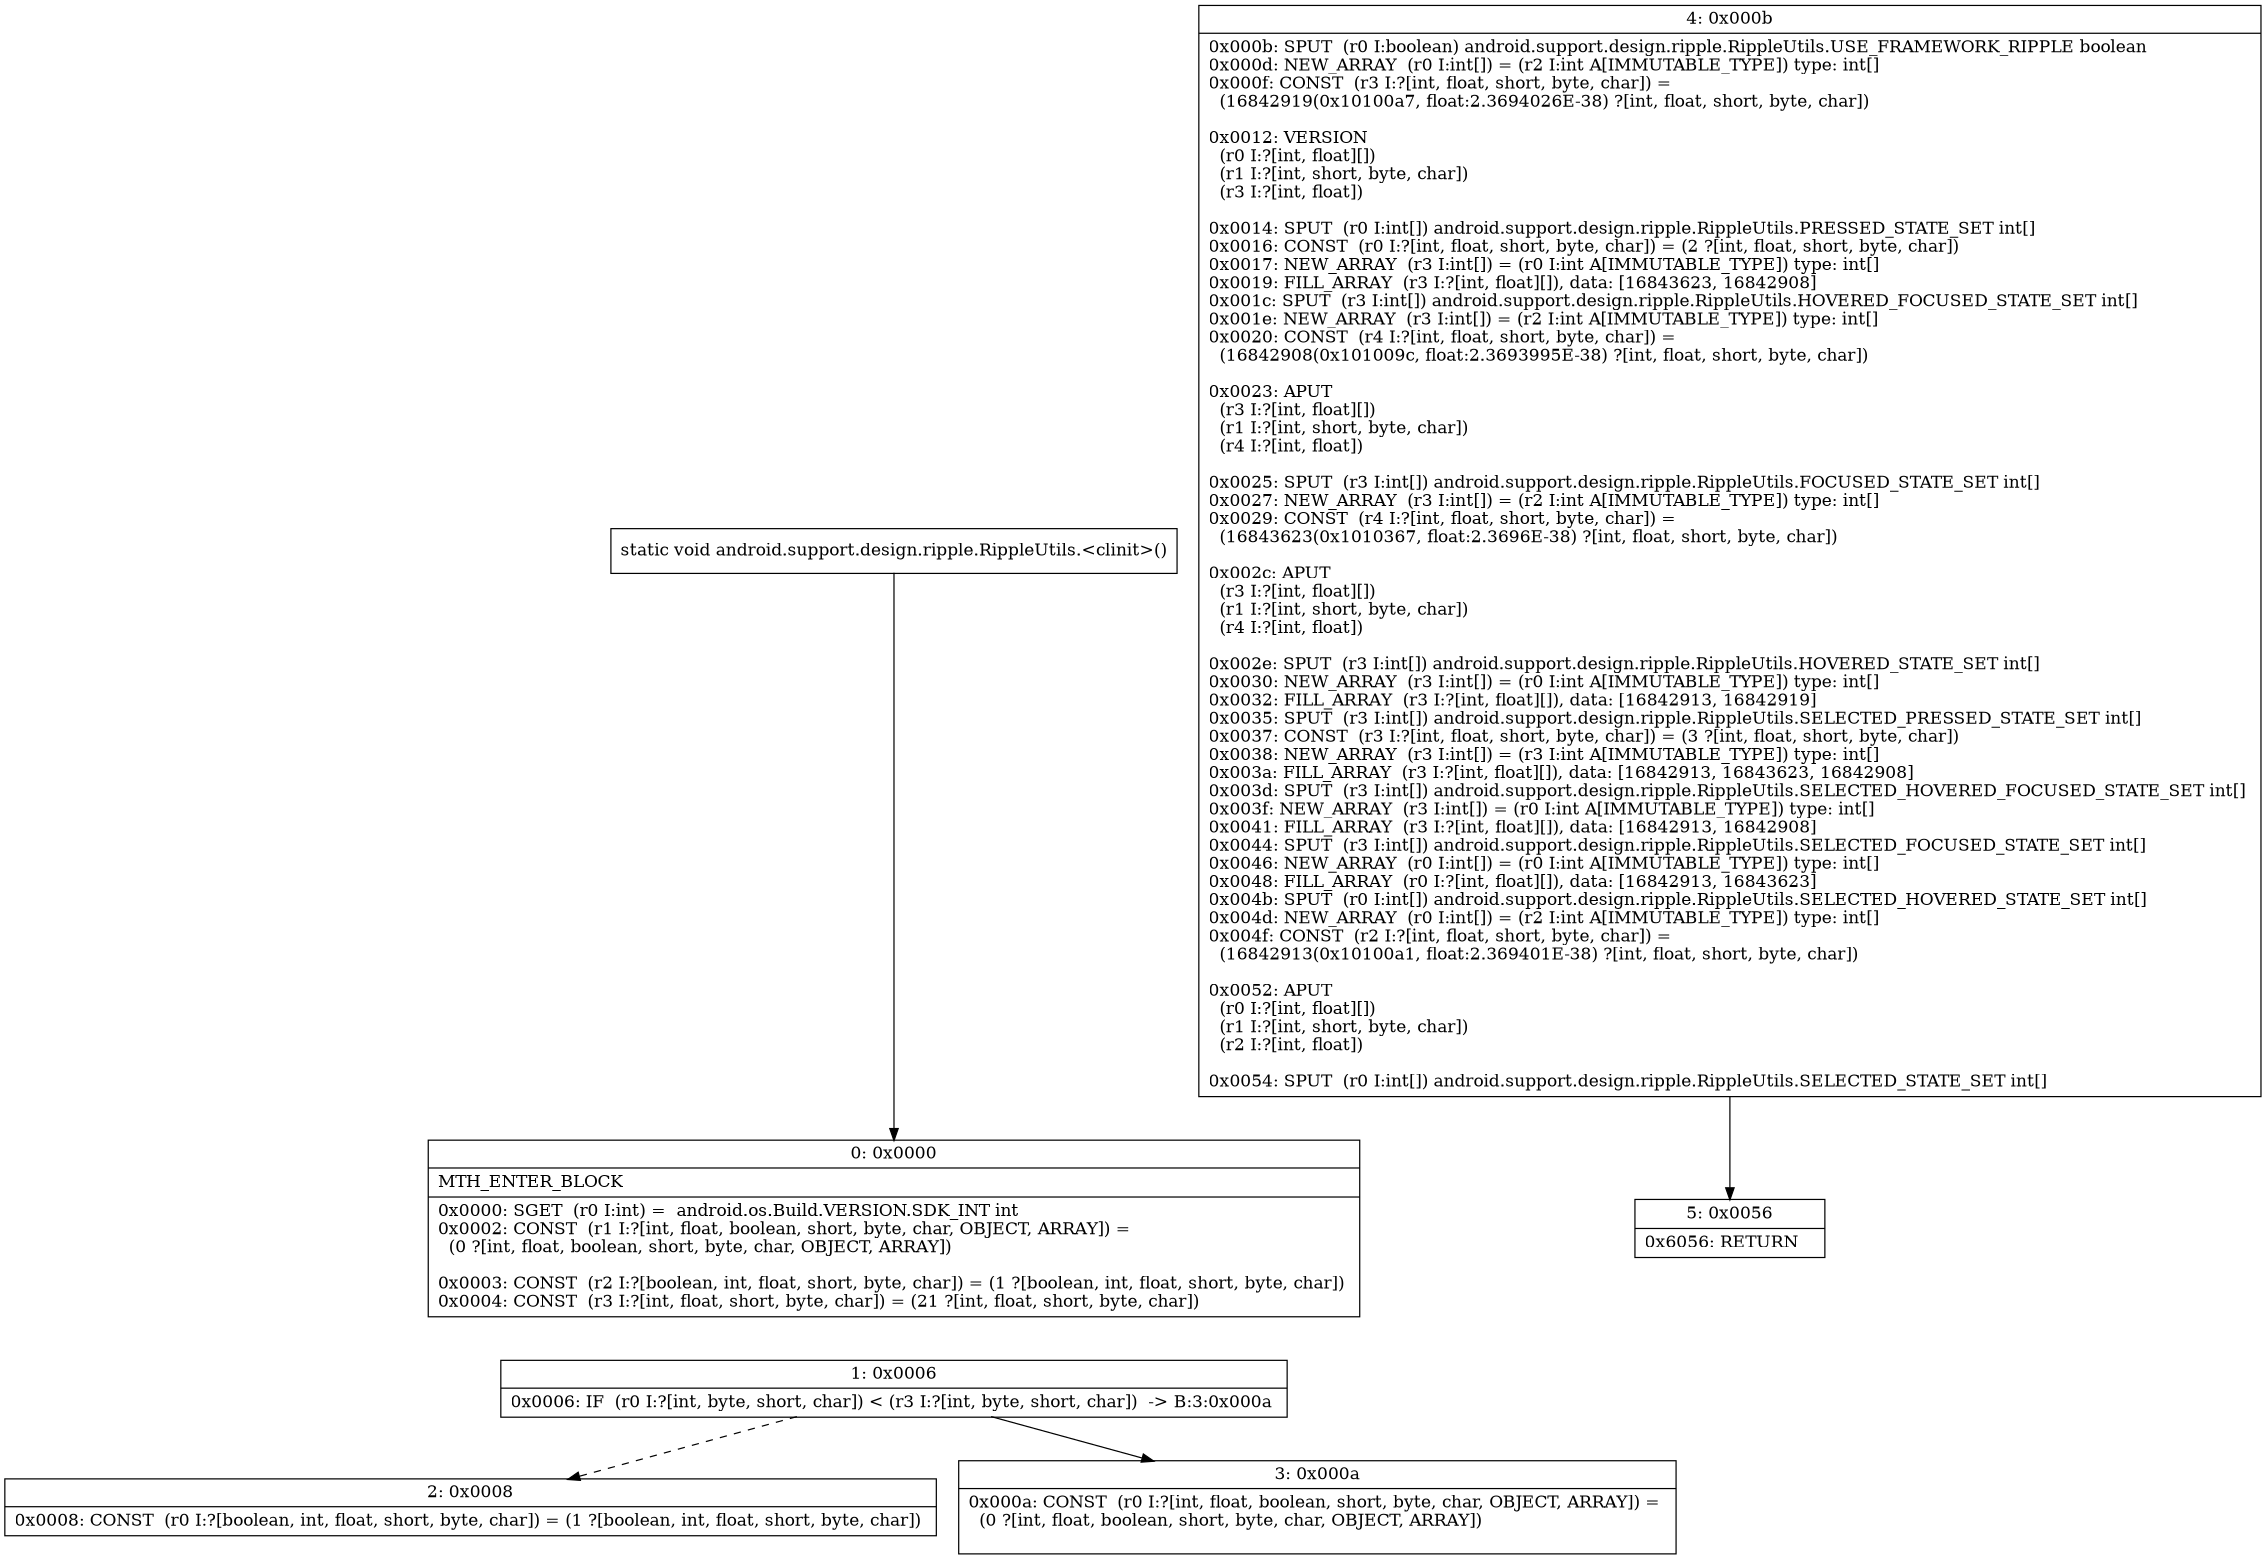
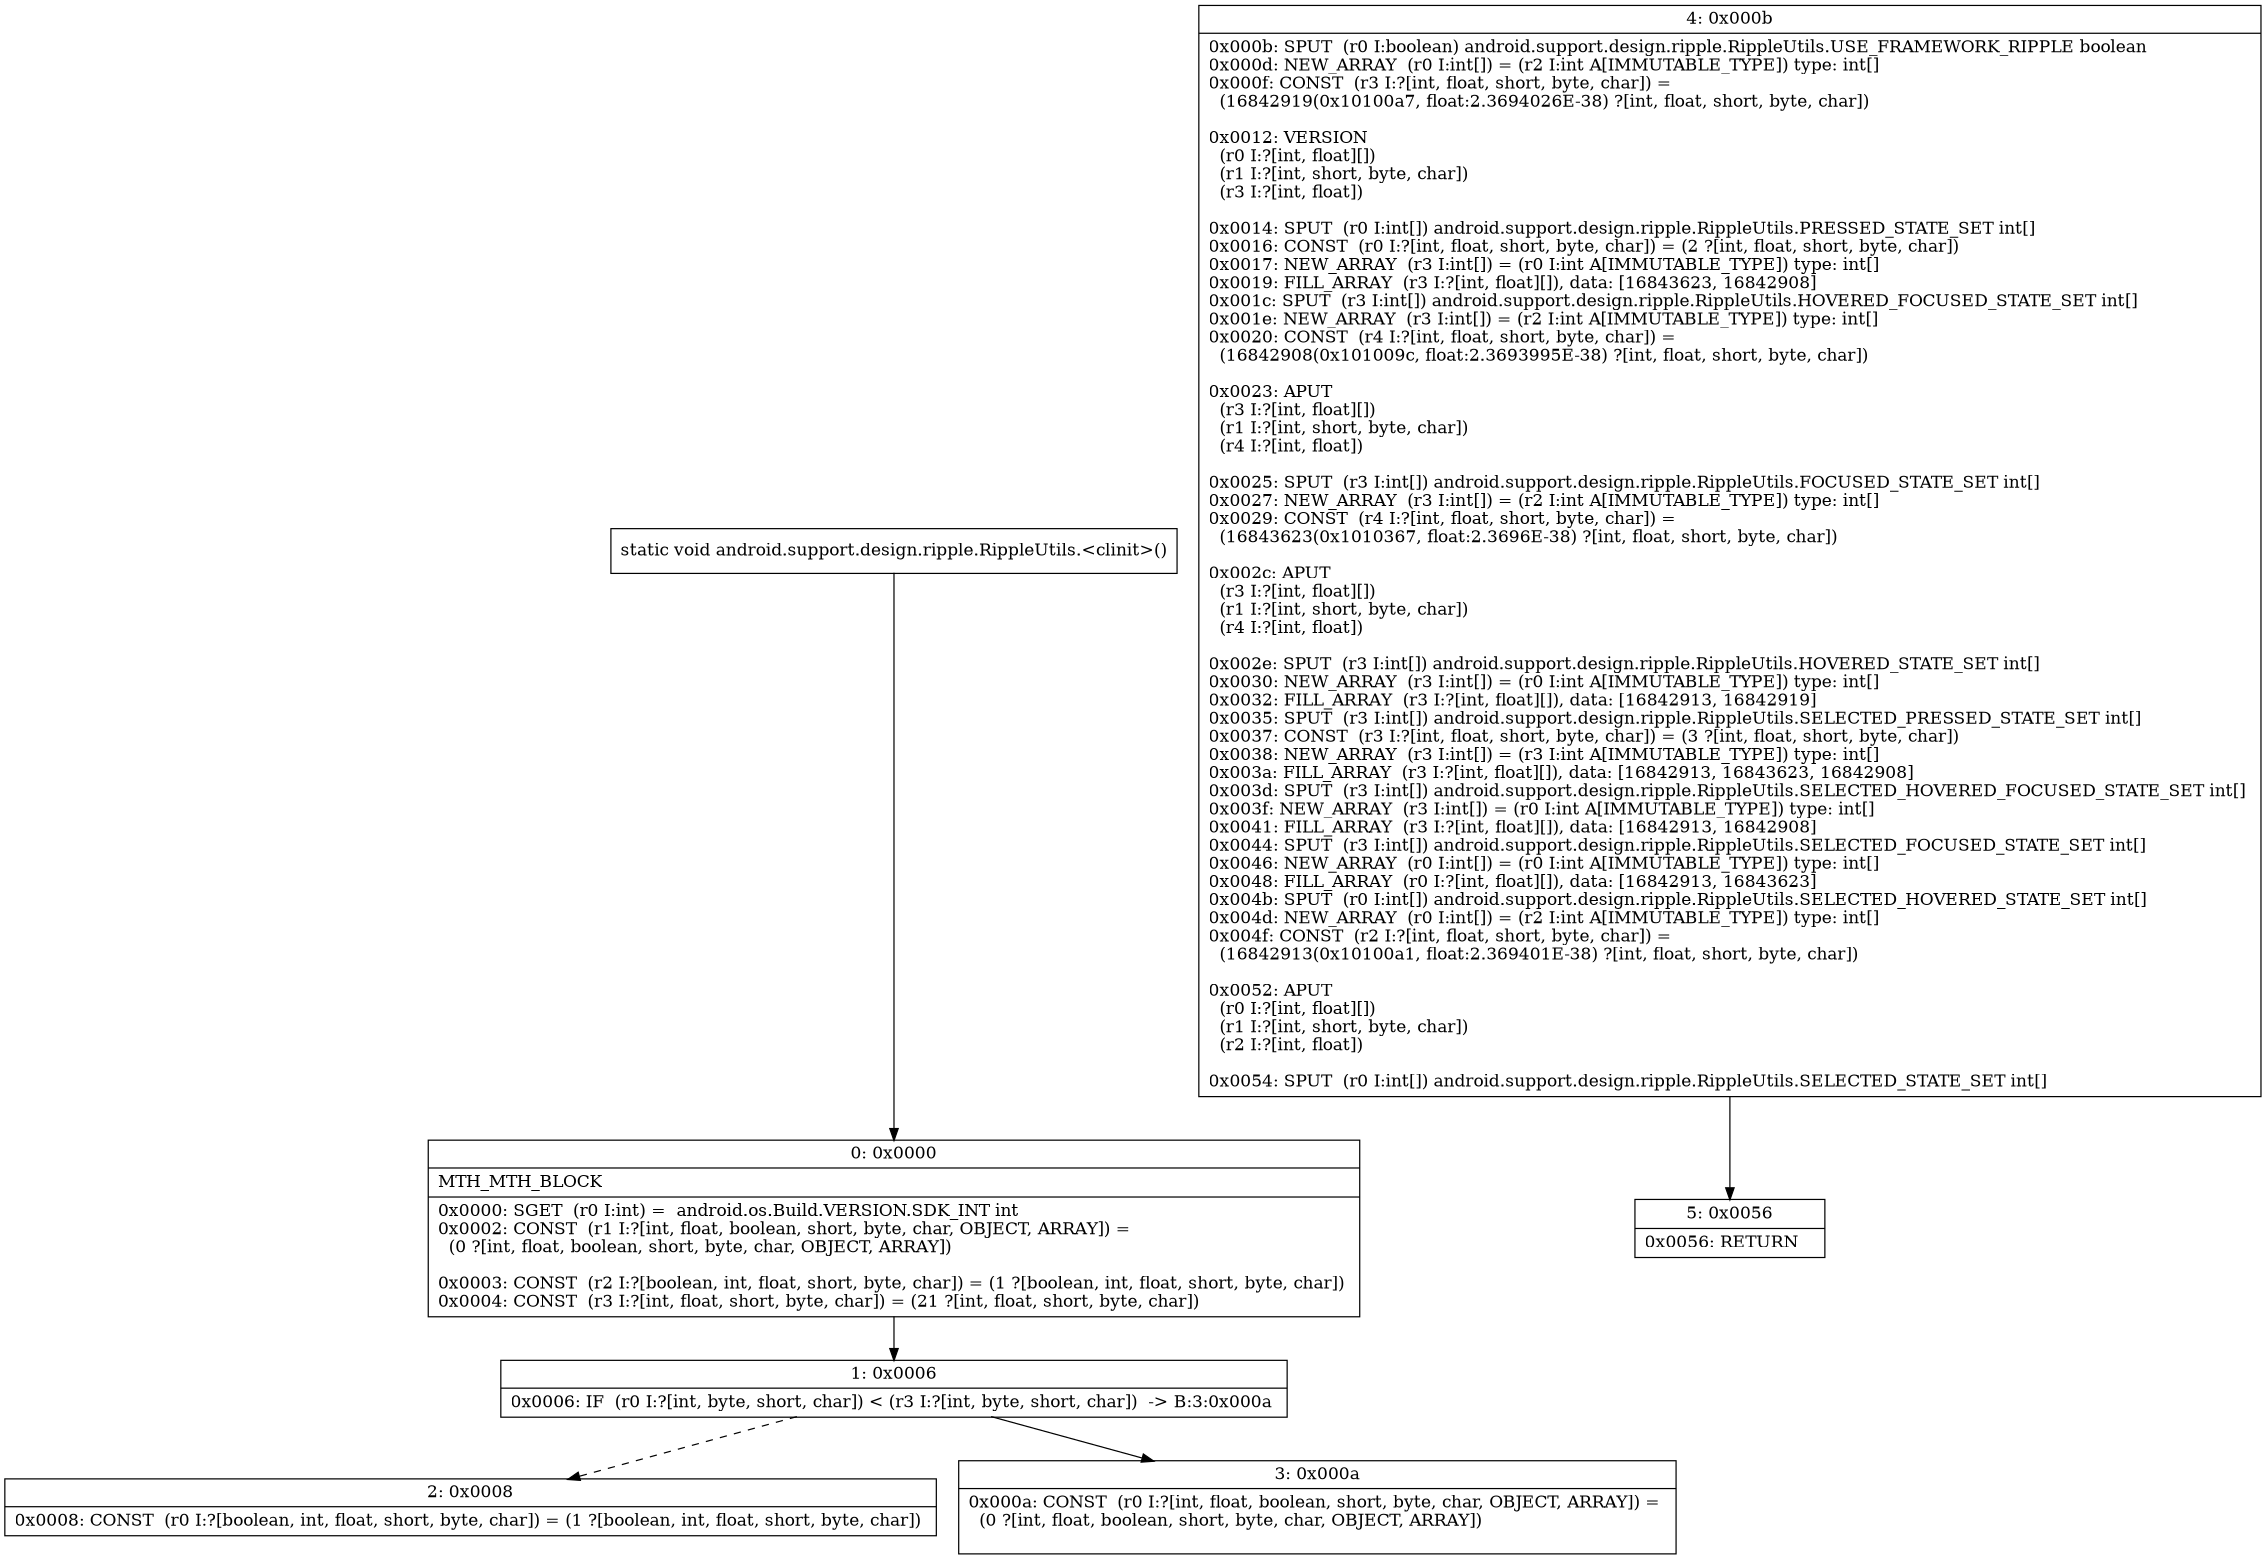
(531, 1182) -> (520, 1182)
(1730, 1242) -> (1730, 1242)
none -> (894, 1332)
